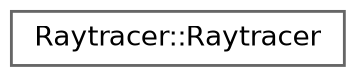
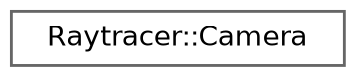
(178, 38) -> (178, 38)
